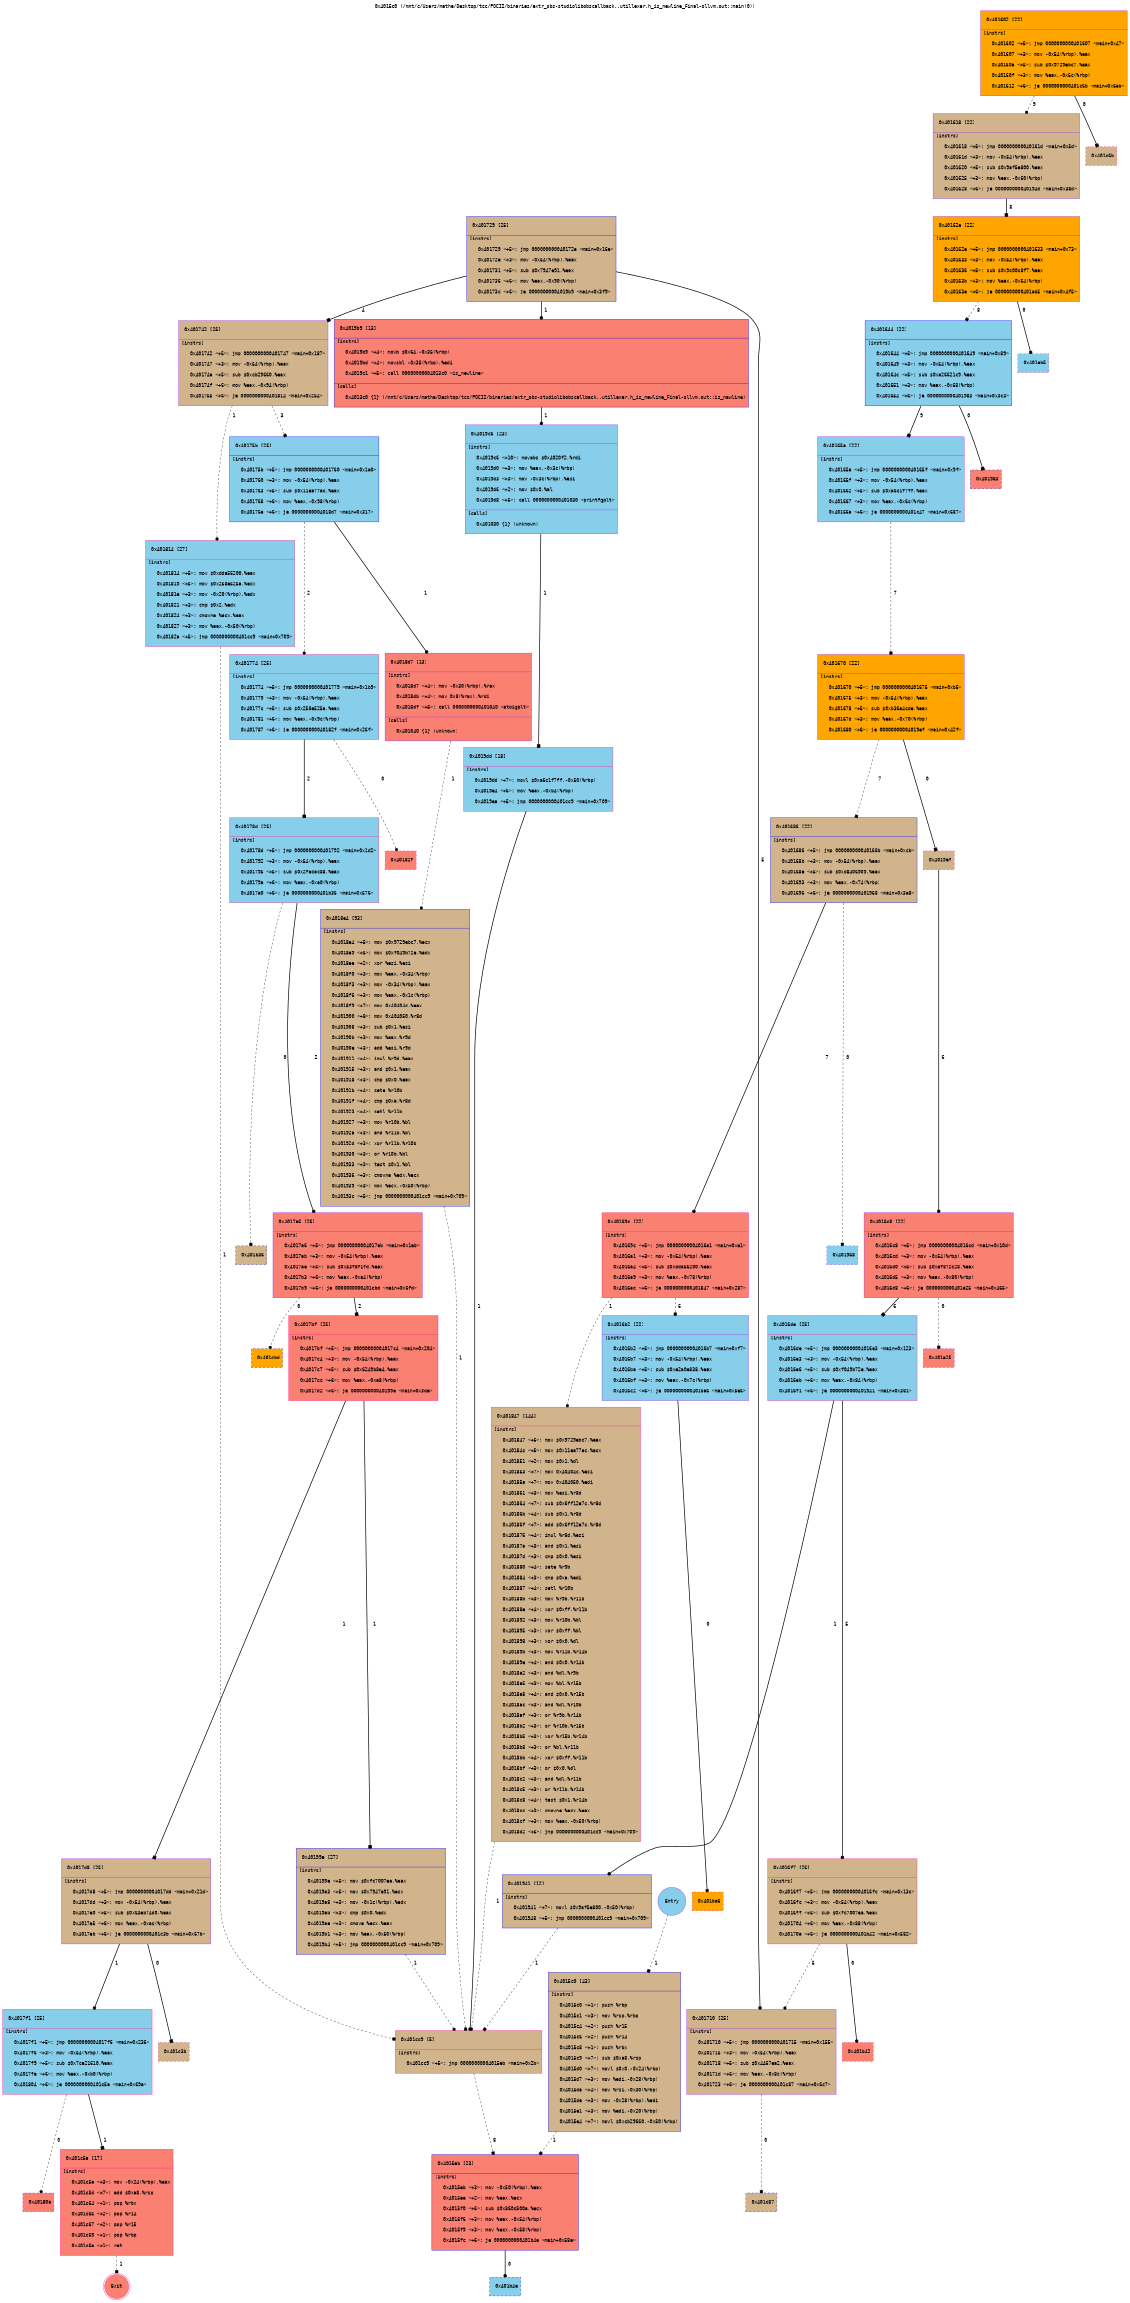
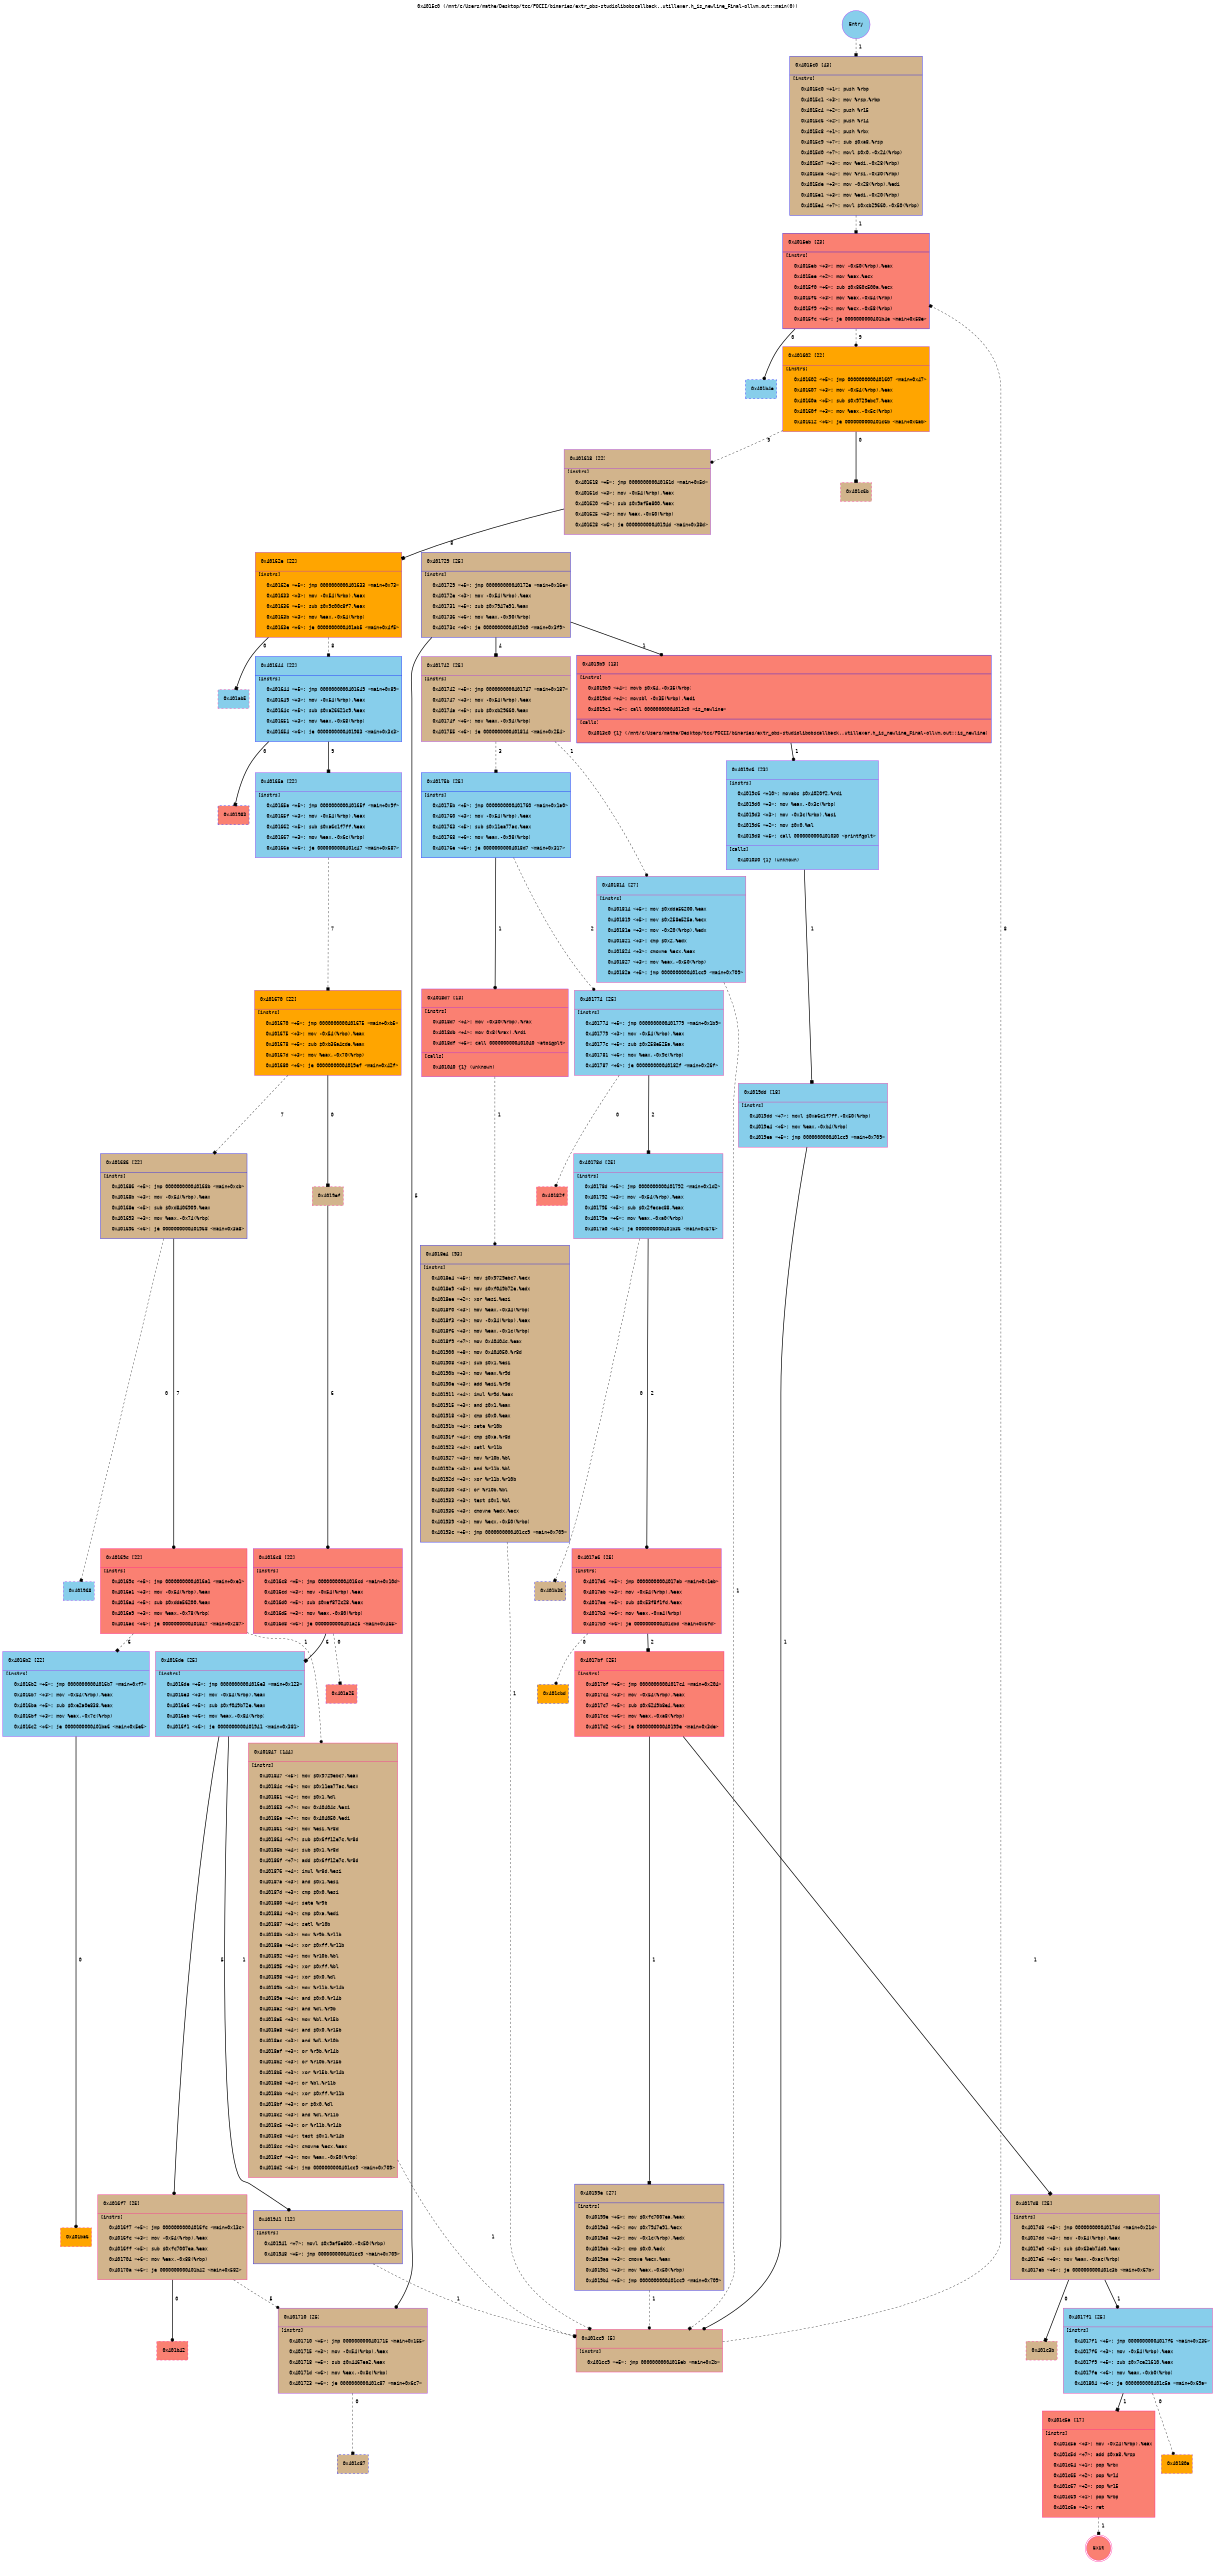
(1024, 326) -> (249, 660)
none -> (856, 336)
(38, 2202) -> (1177, 2464)
